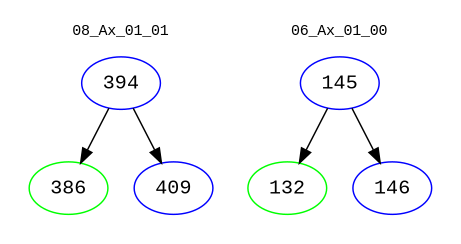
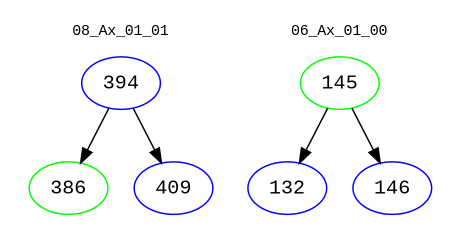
(340, 83) -> (340, 83)
(287, 188) -> (287, 188)
